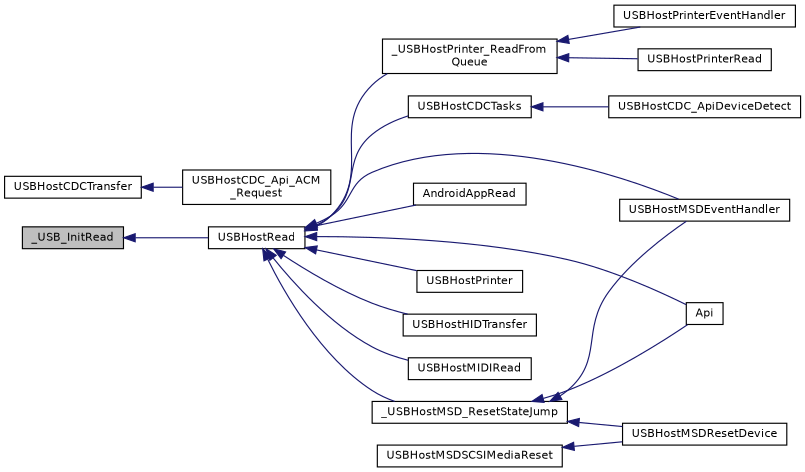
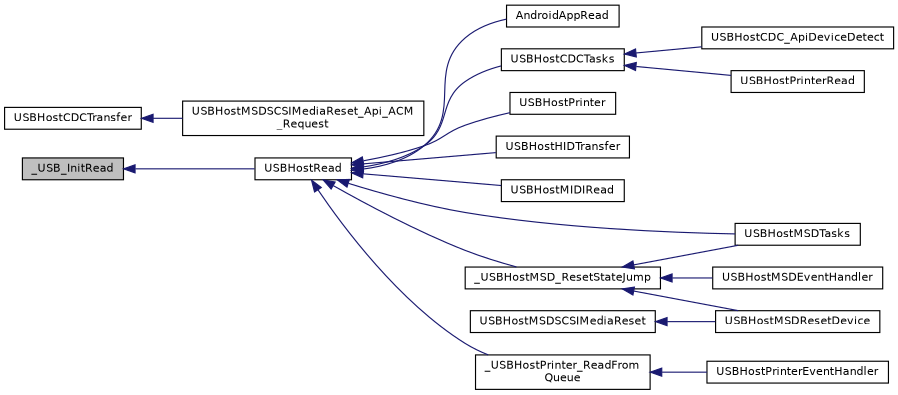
(603, 58) -> (684, 71)
(489, 154) -> none
(257, 187) -> (303, 118)
(705, 314) -> (798, 234)
